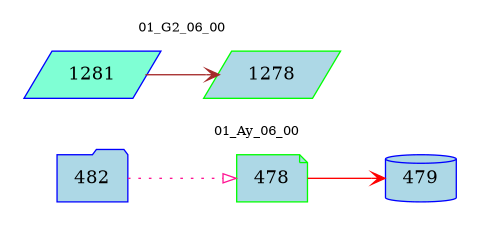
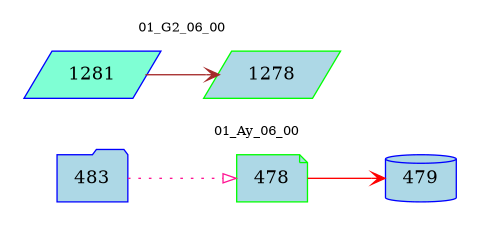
(92, 178) -> (92, 178)
